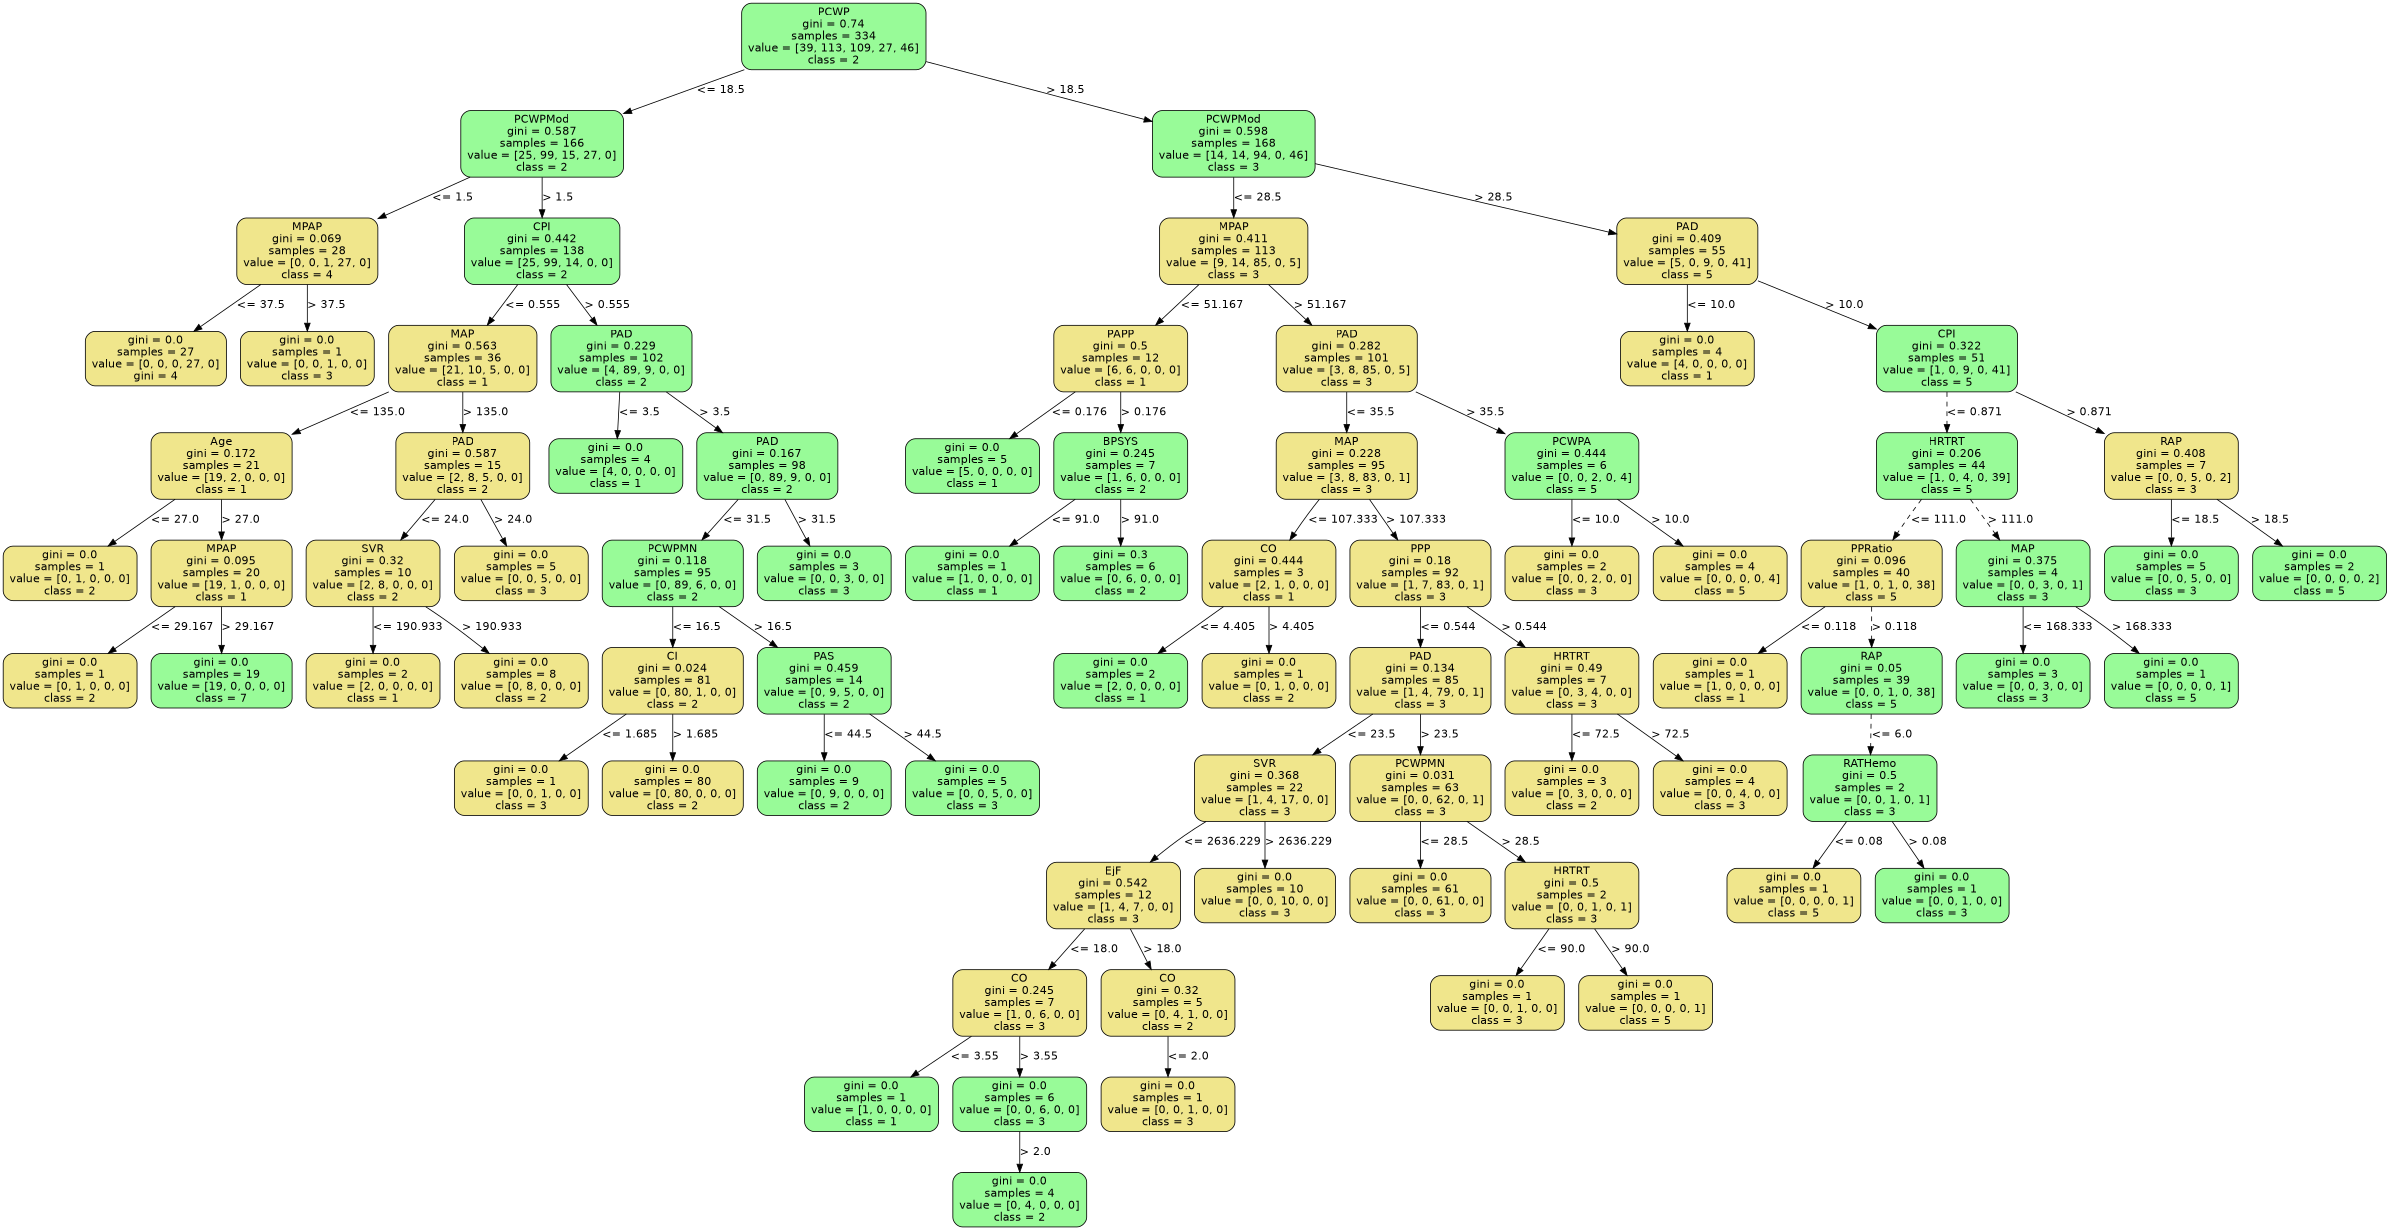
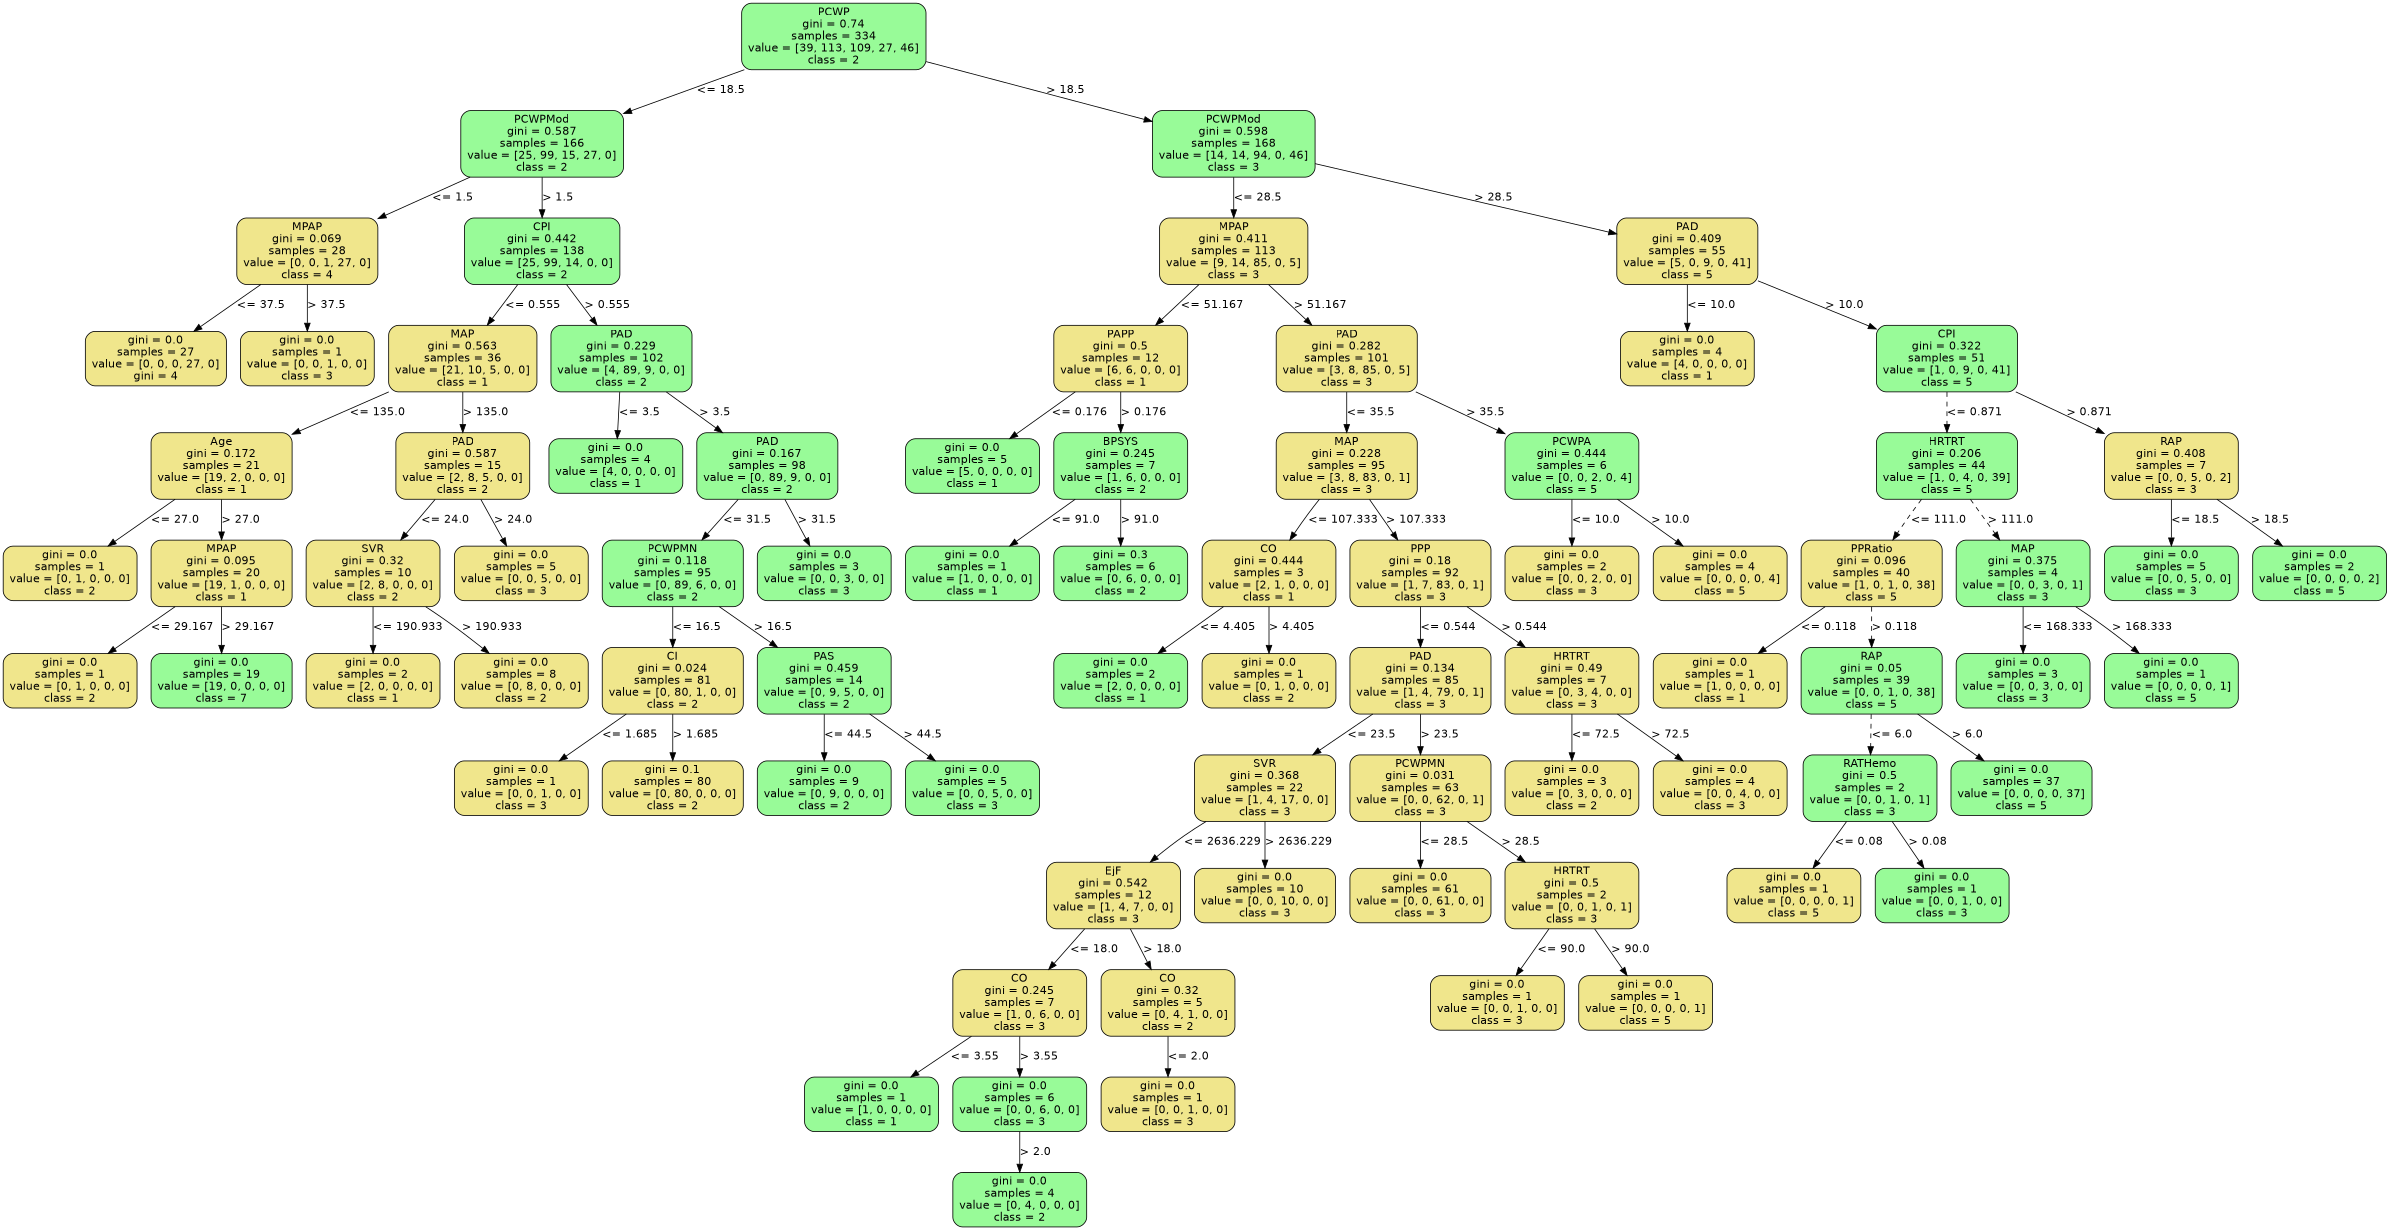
(673, 788) -> (673, 788)
none -> (2022, 788)
